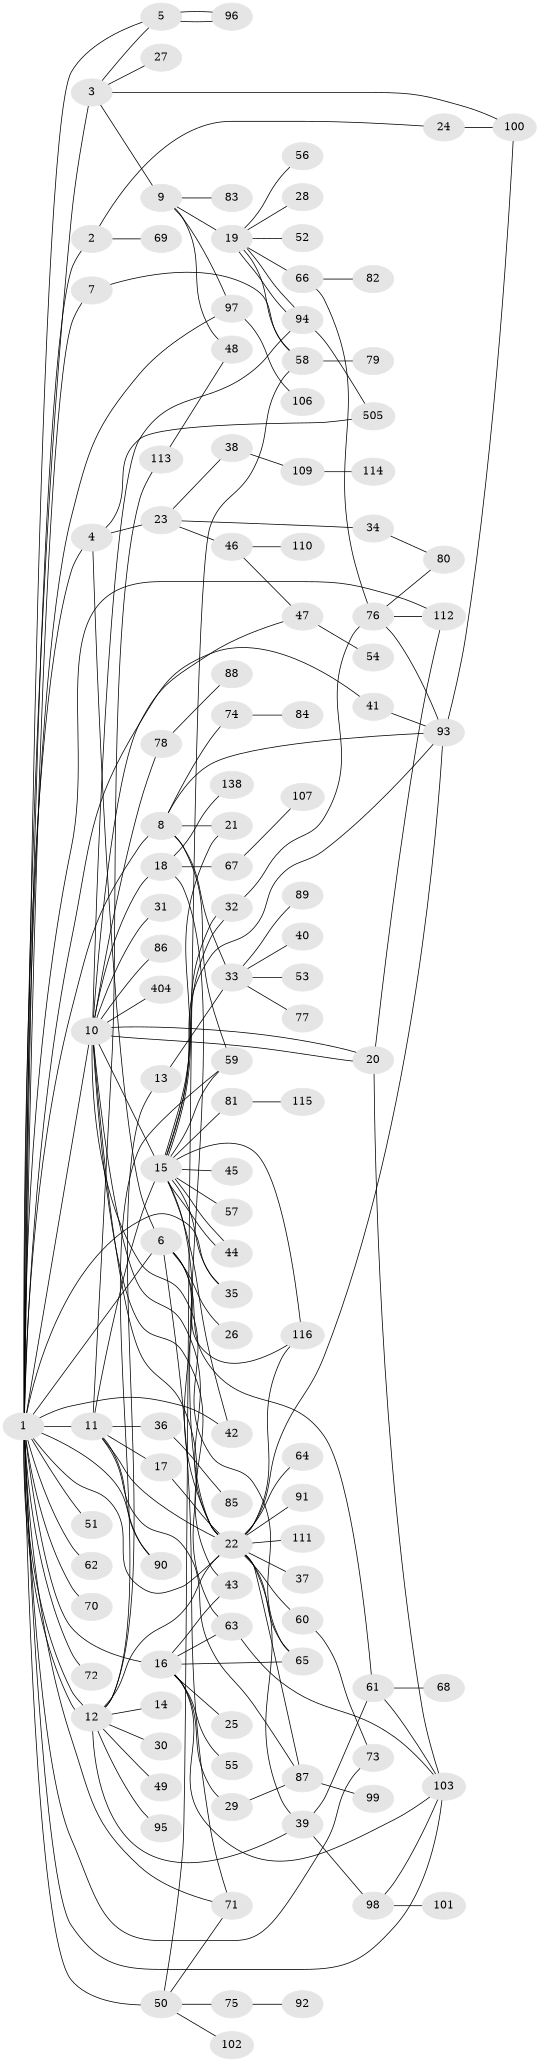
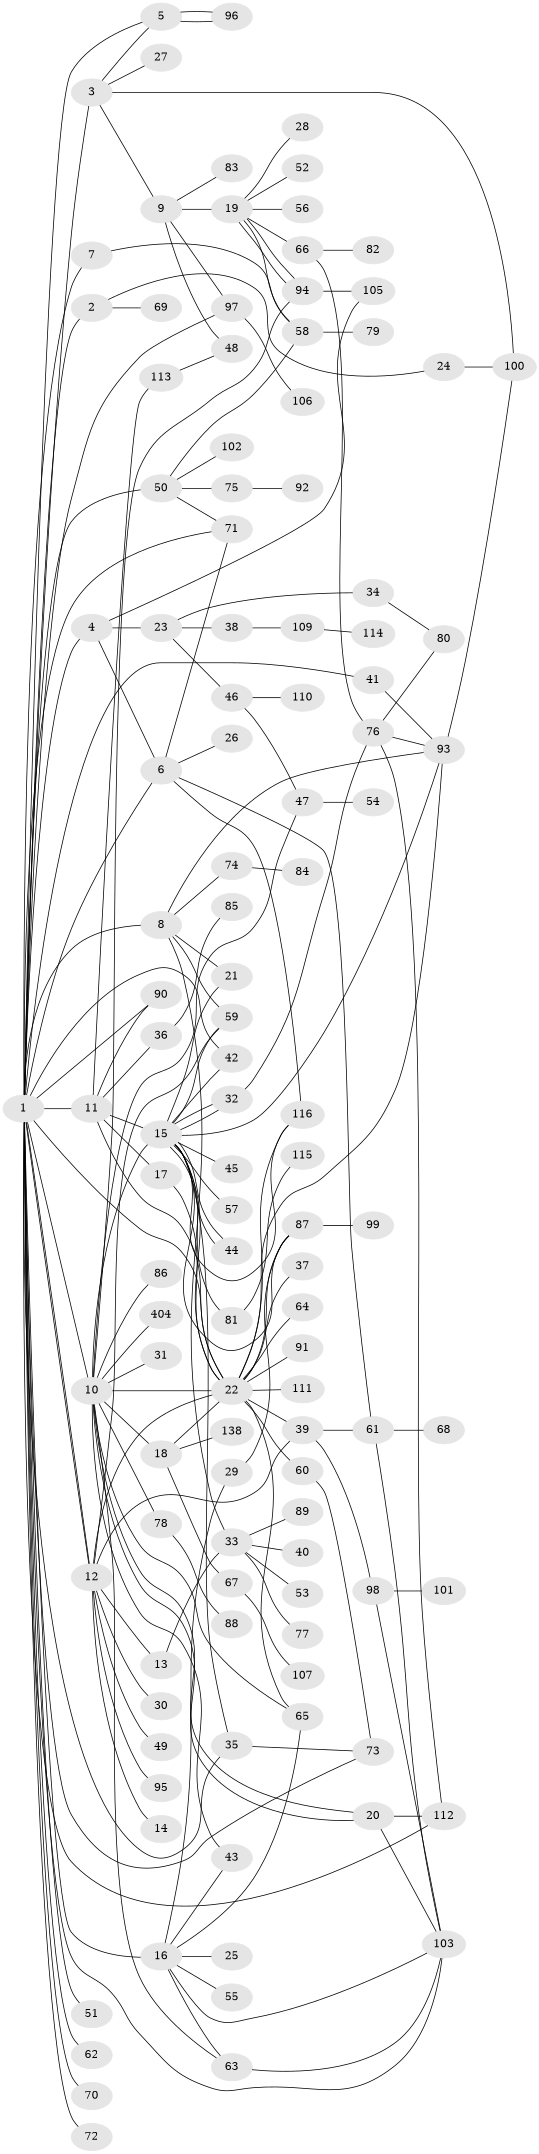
(373, 416) -> (373, 291)
(200, 1597) -> (187, 1307)
none -> (303, 1749)
